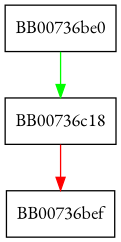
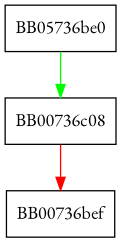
(61, 28) -> (61, 28)
(61, 121) -> (61, 121)
